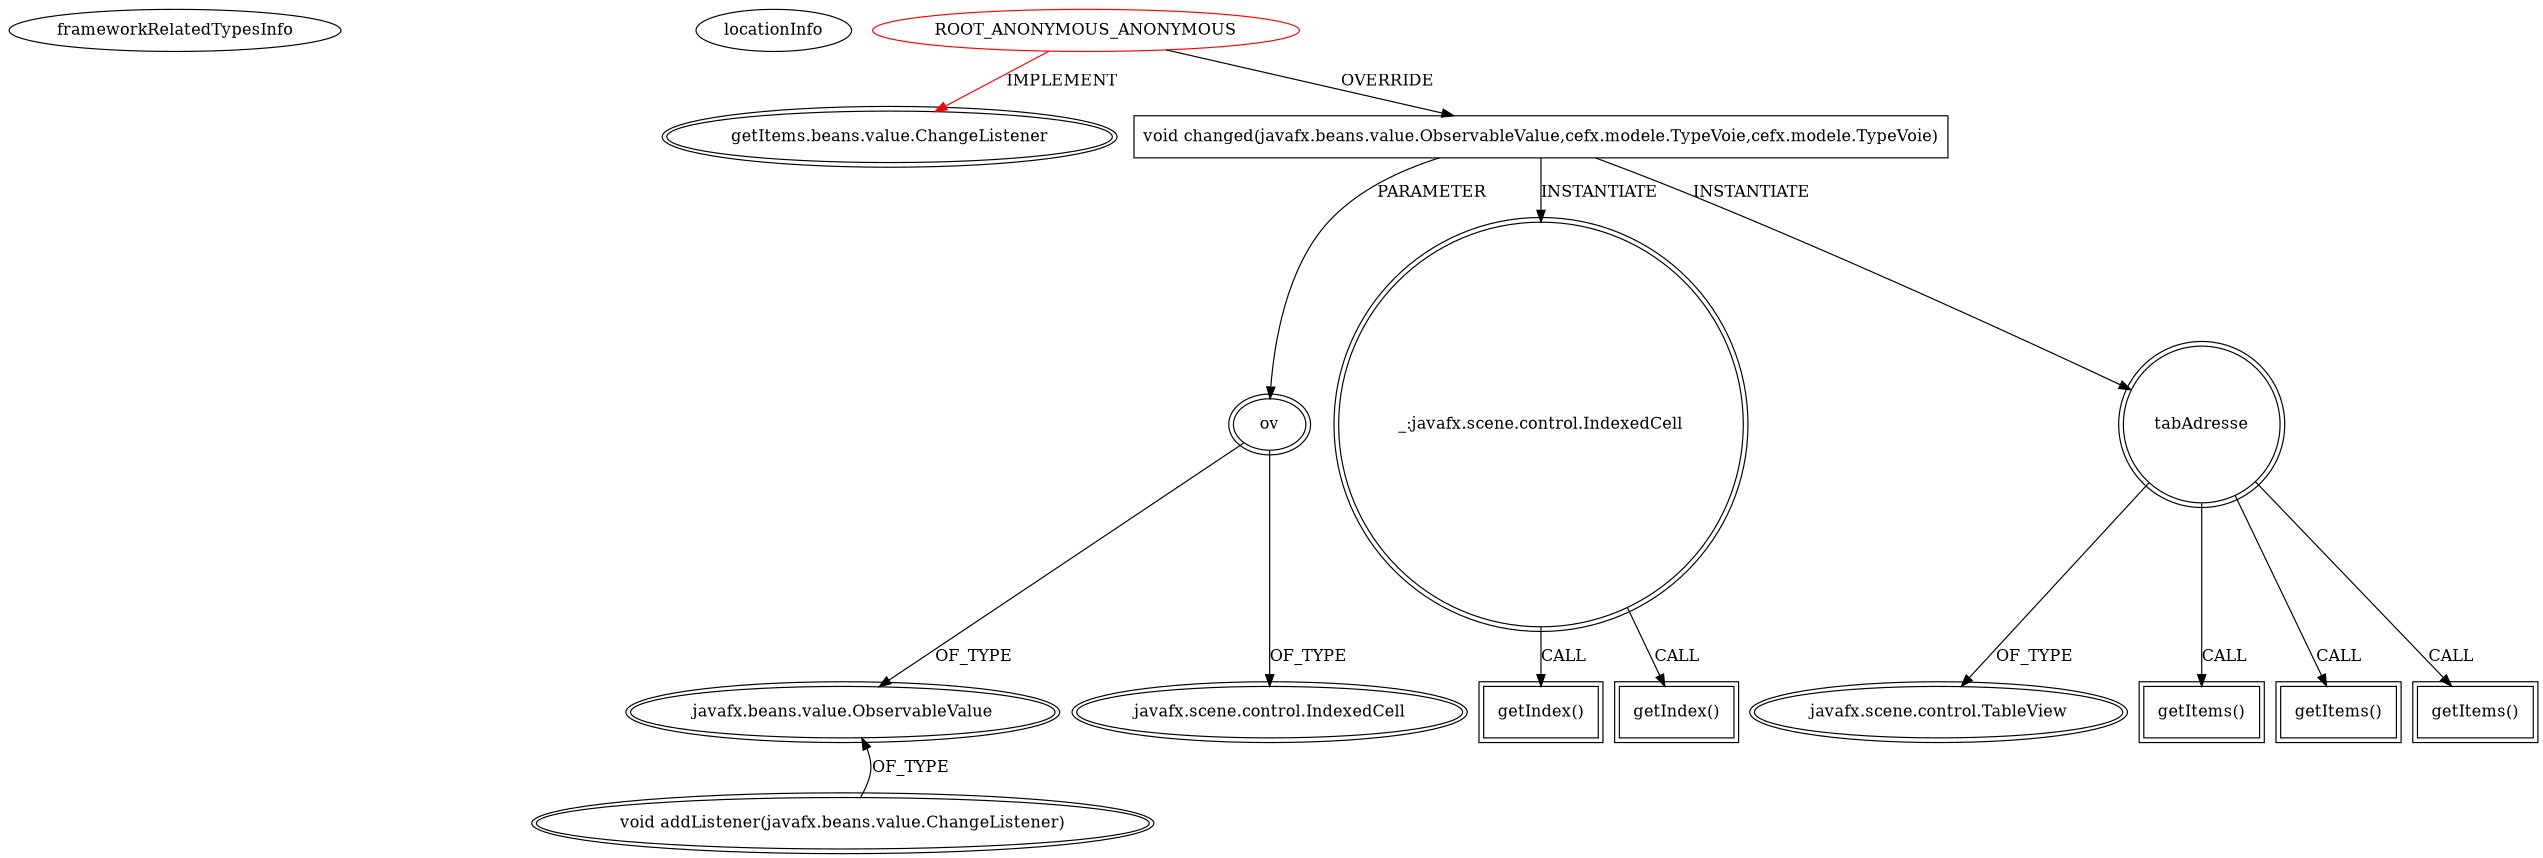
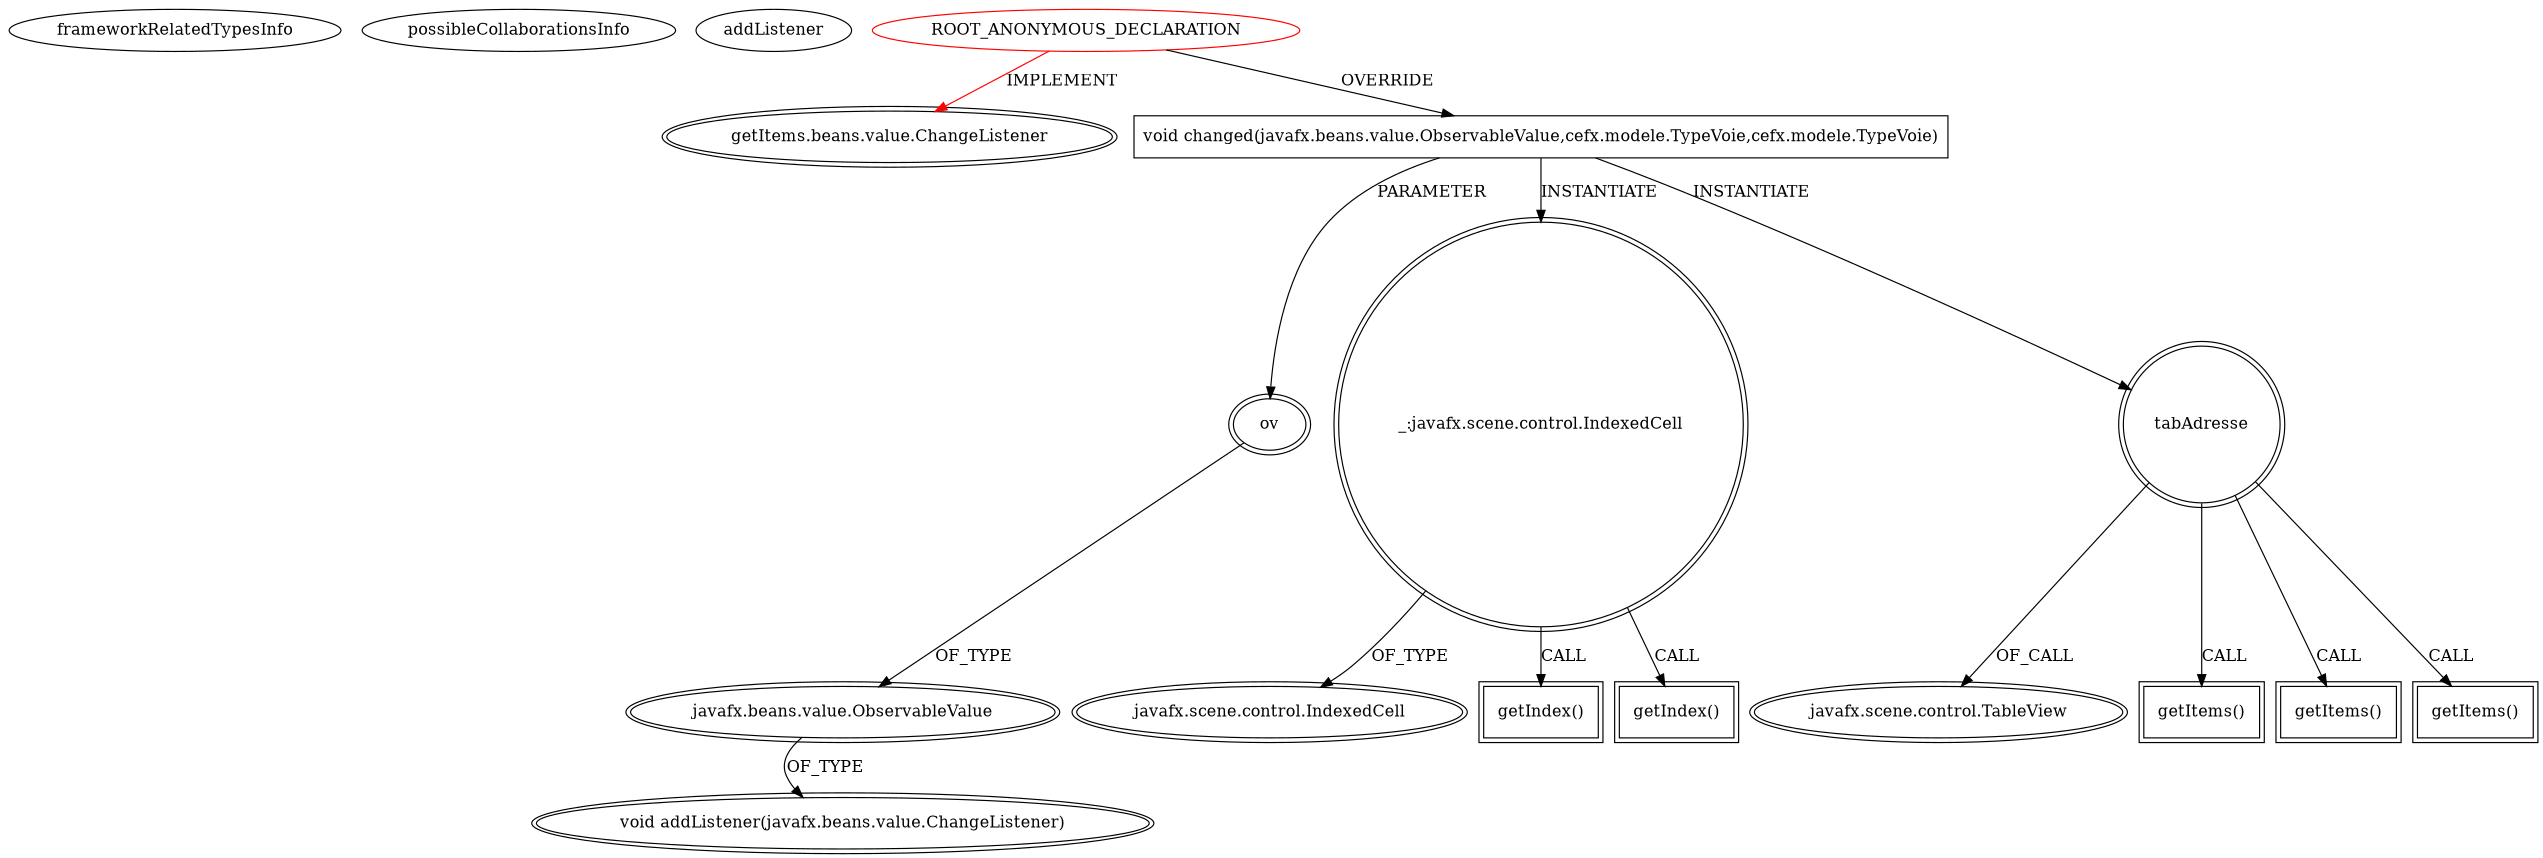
none -> (519, 30)
(774, 30) -> (774, 30)
(1086, 30) -> (1086, 30)
(1270, 562) -> (1381, 639)
(2035, 657) -> (2035, 657)
(870, 774) -> (785, 762)
